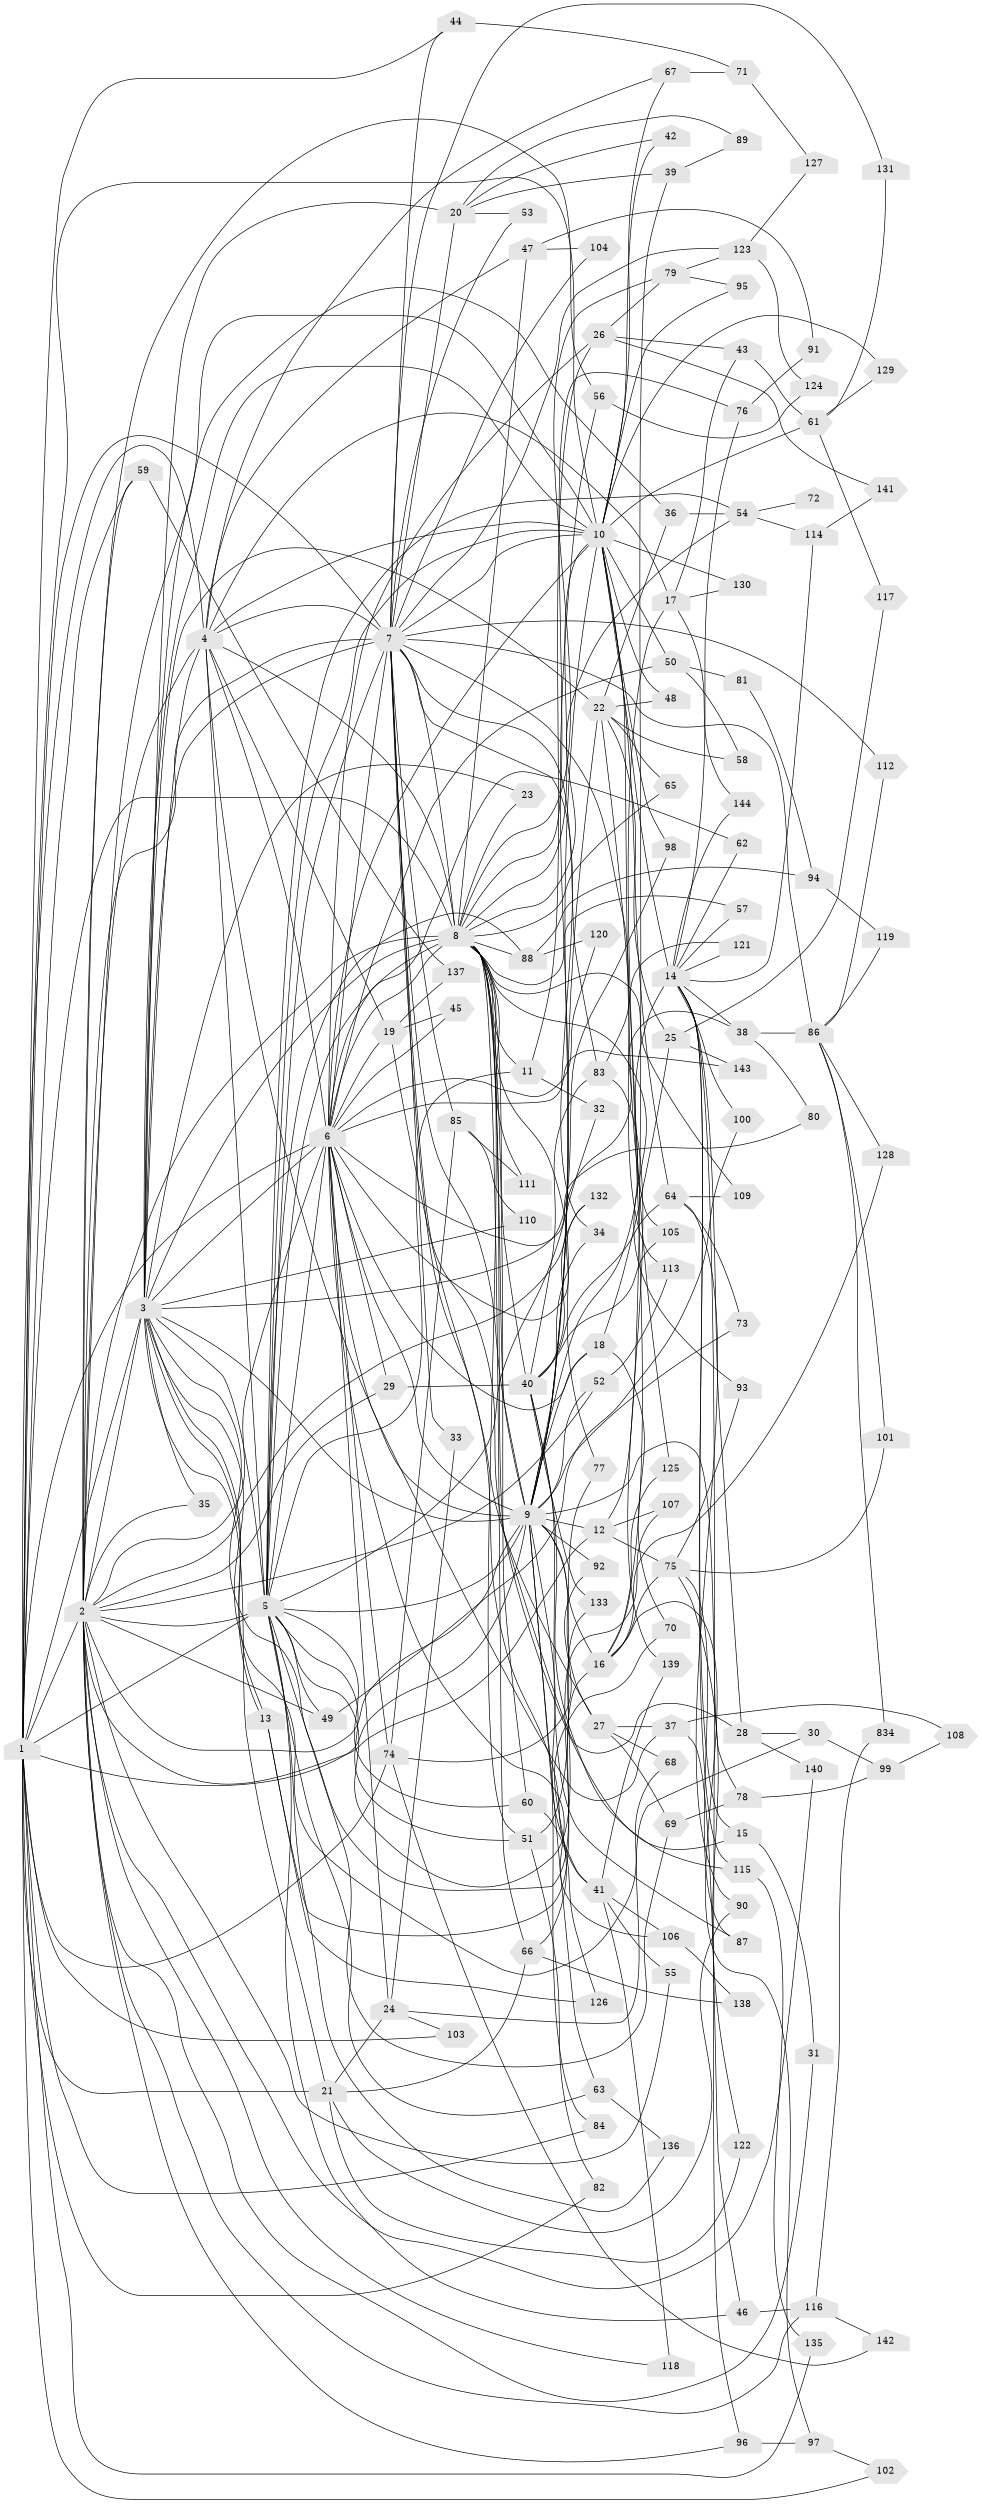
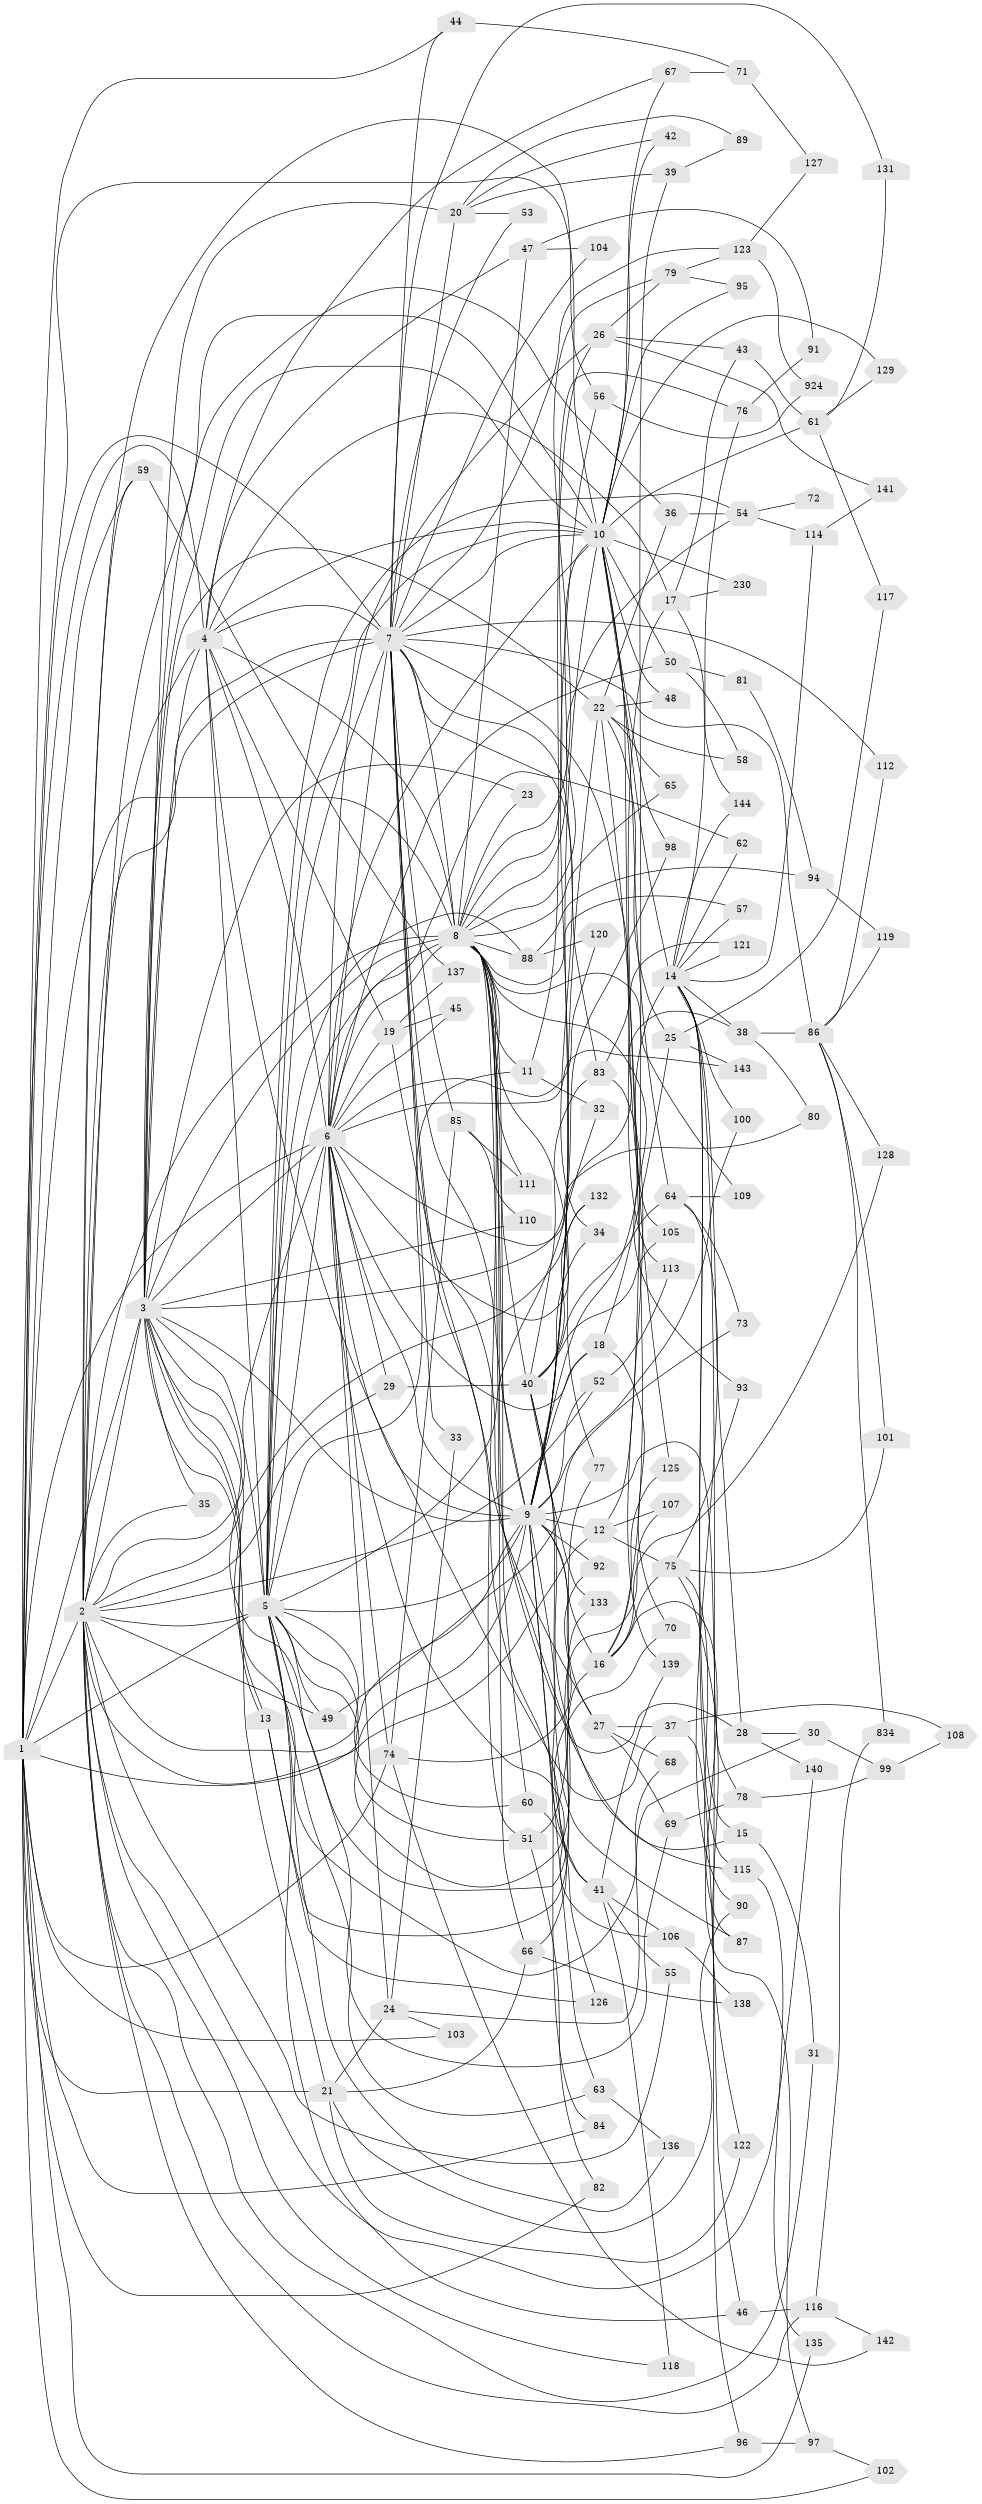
(814, 386) -> (814, 386)
(743, 586) -> (743, 586)
